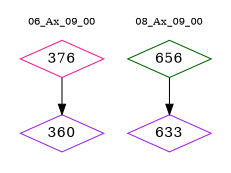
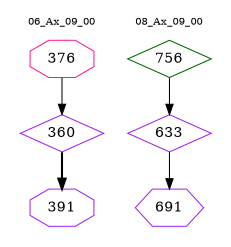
(62, 59) -> (62, 59)
(169, 59) -> (169, 59)
none -> (62, 208)
none -> (169, 208)
